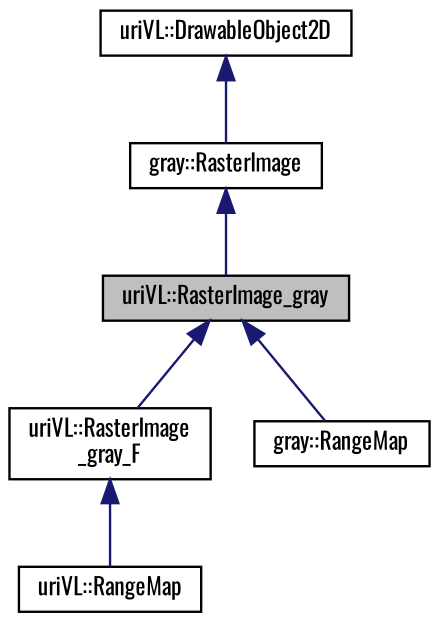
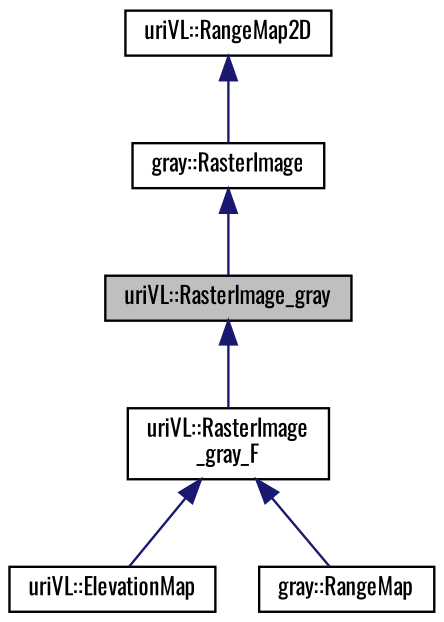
(226, 33) -> (228, 33)
(292, 380) -> (301, 532)
(110, 589) -> (112, 589)
